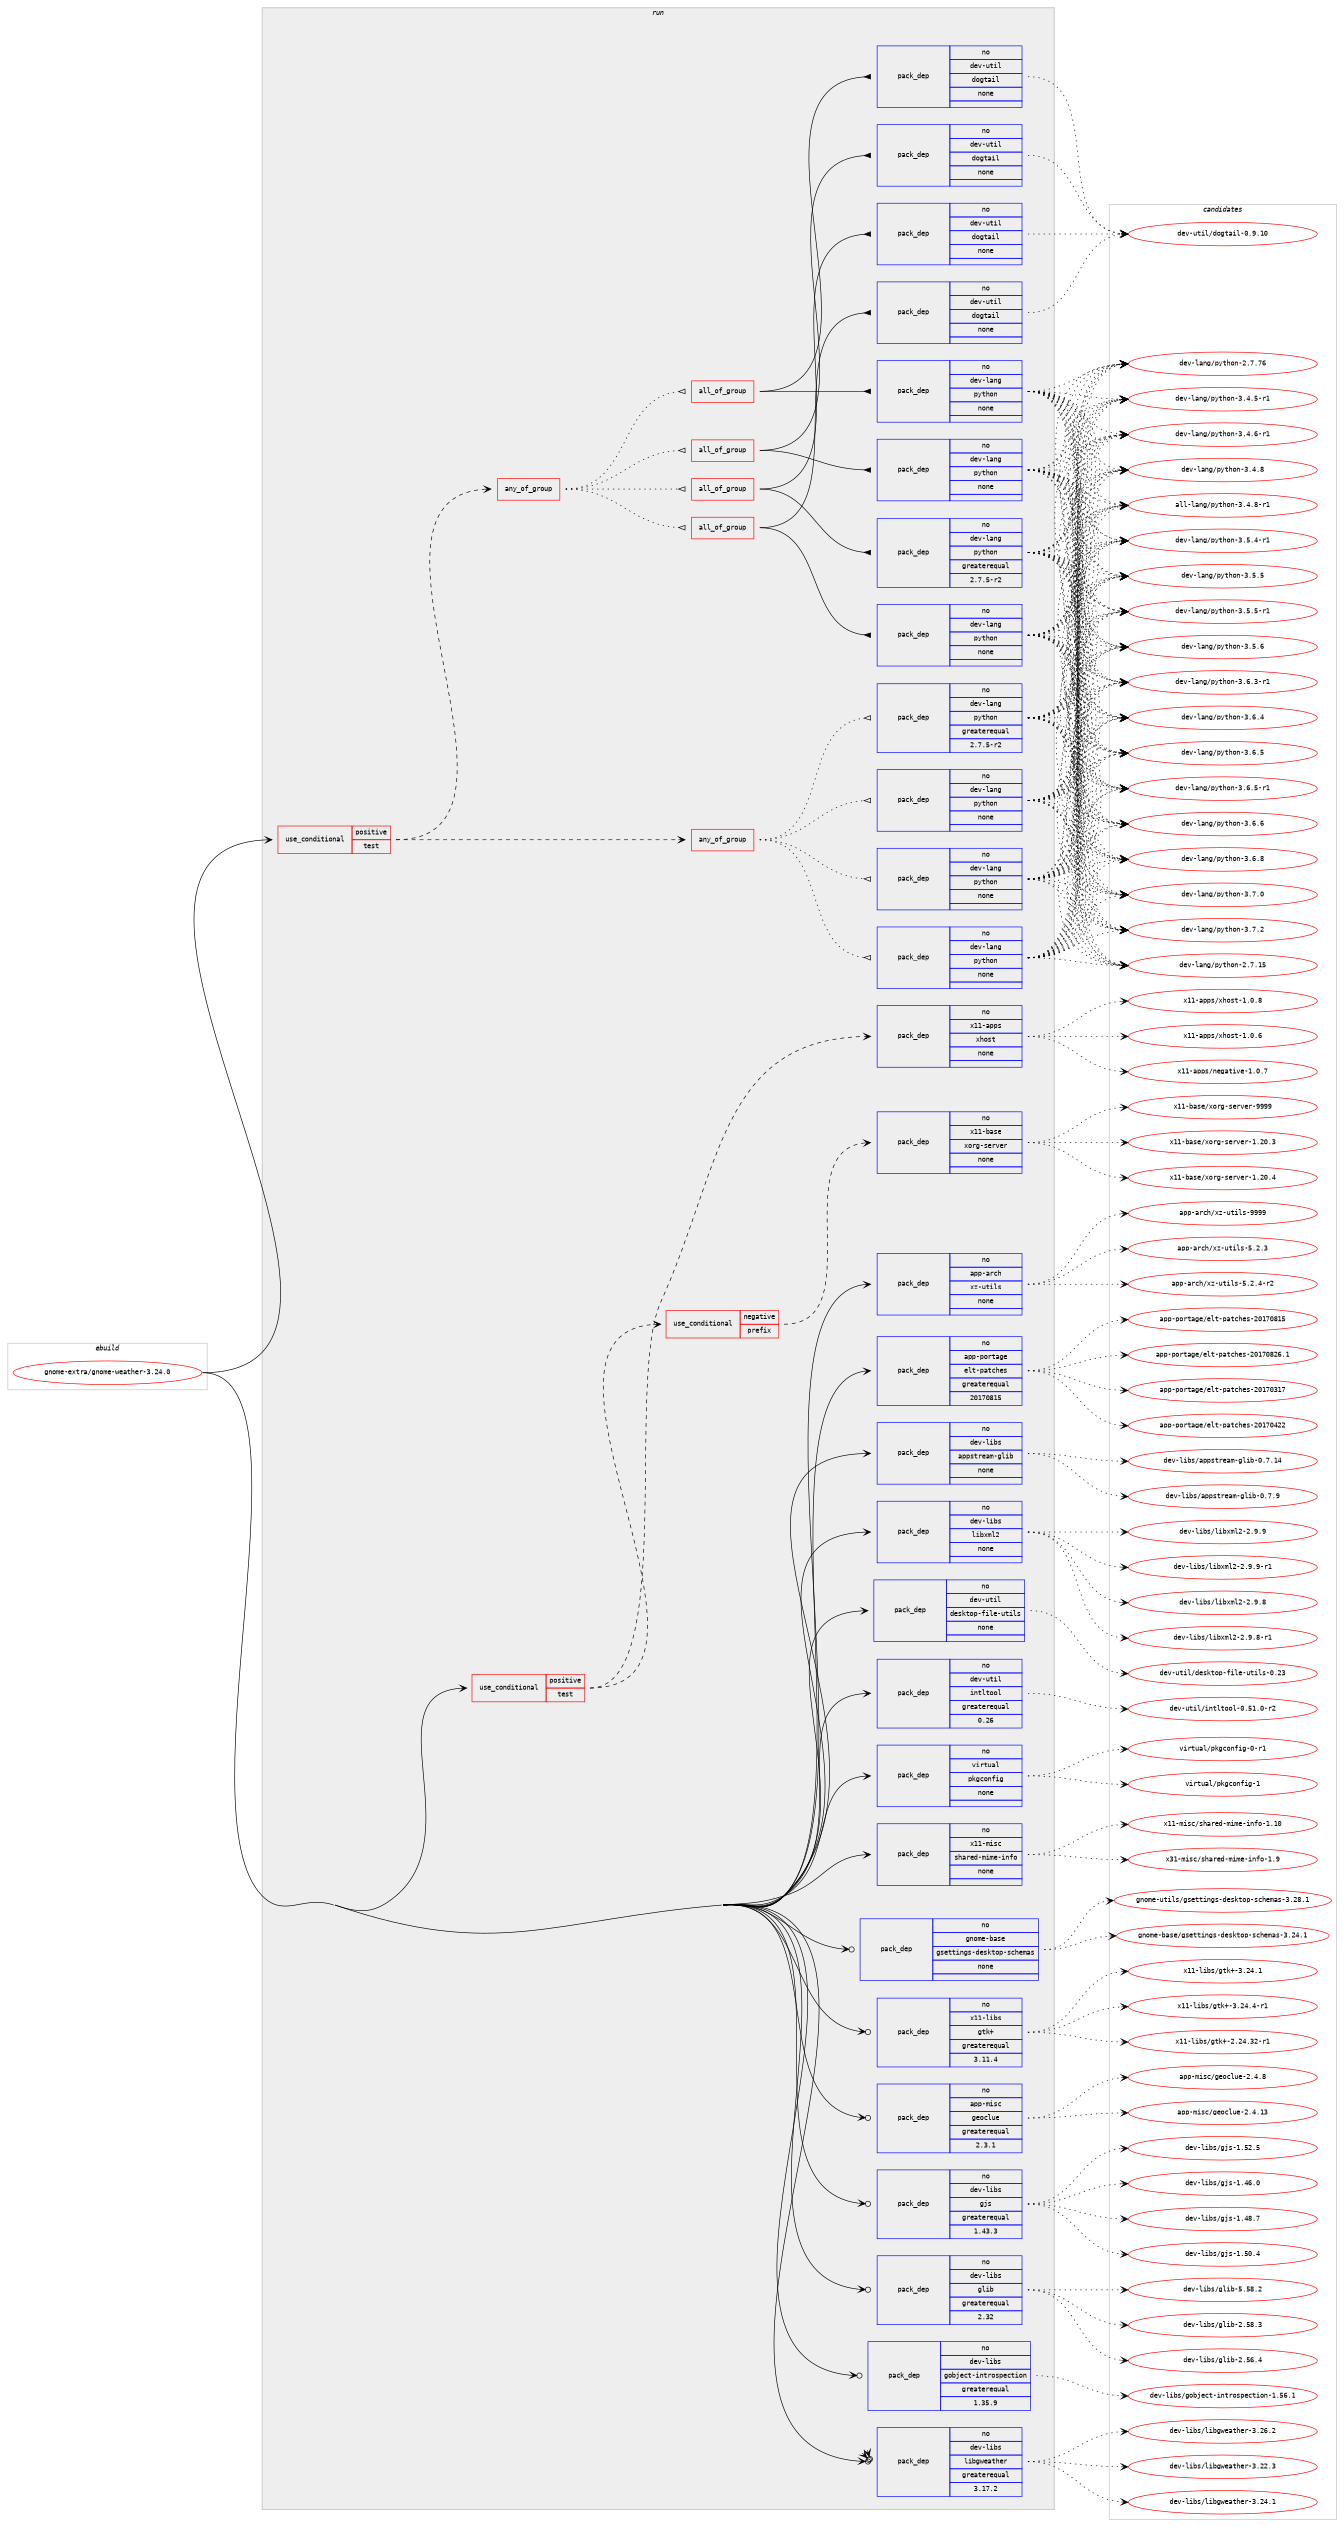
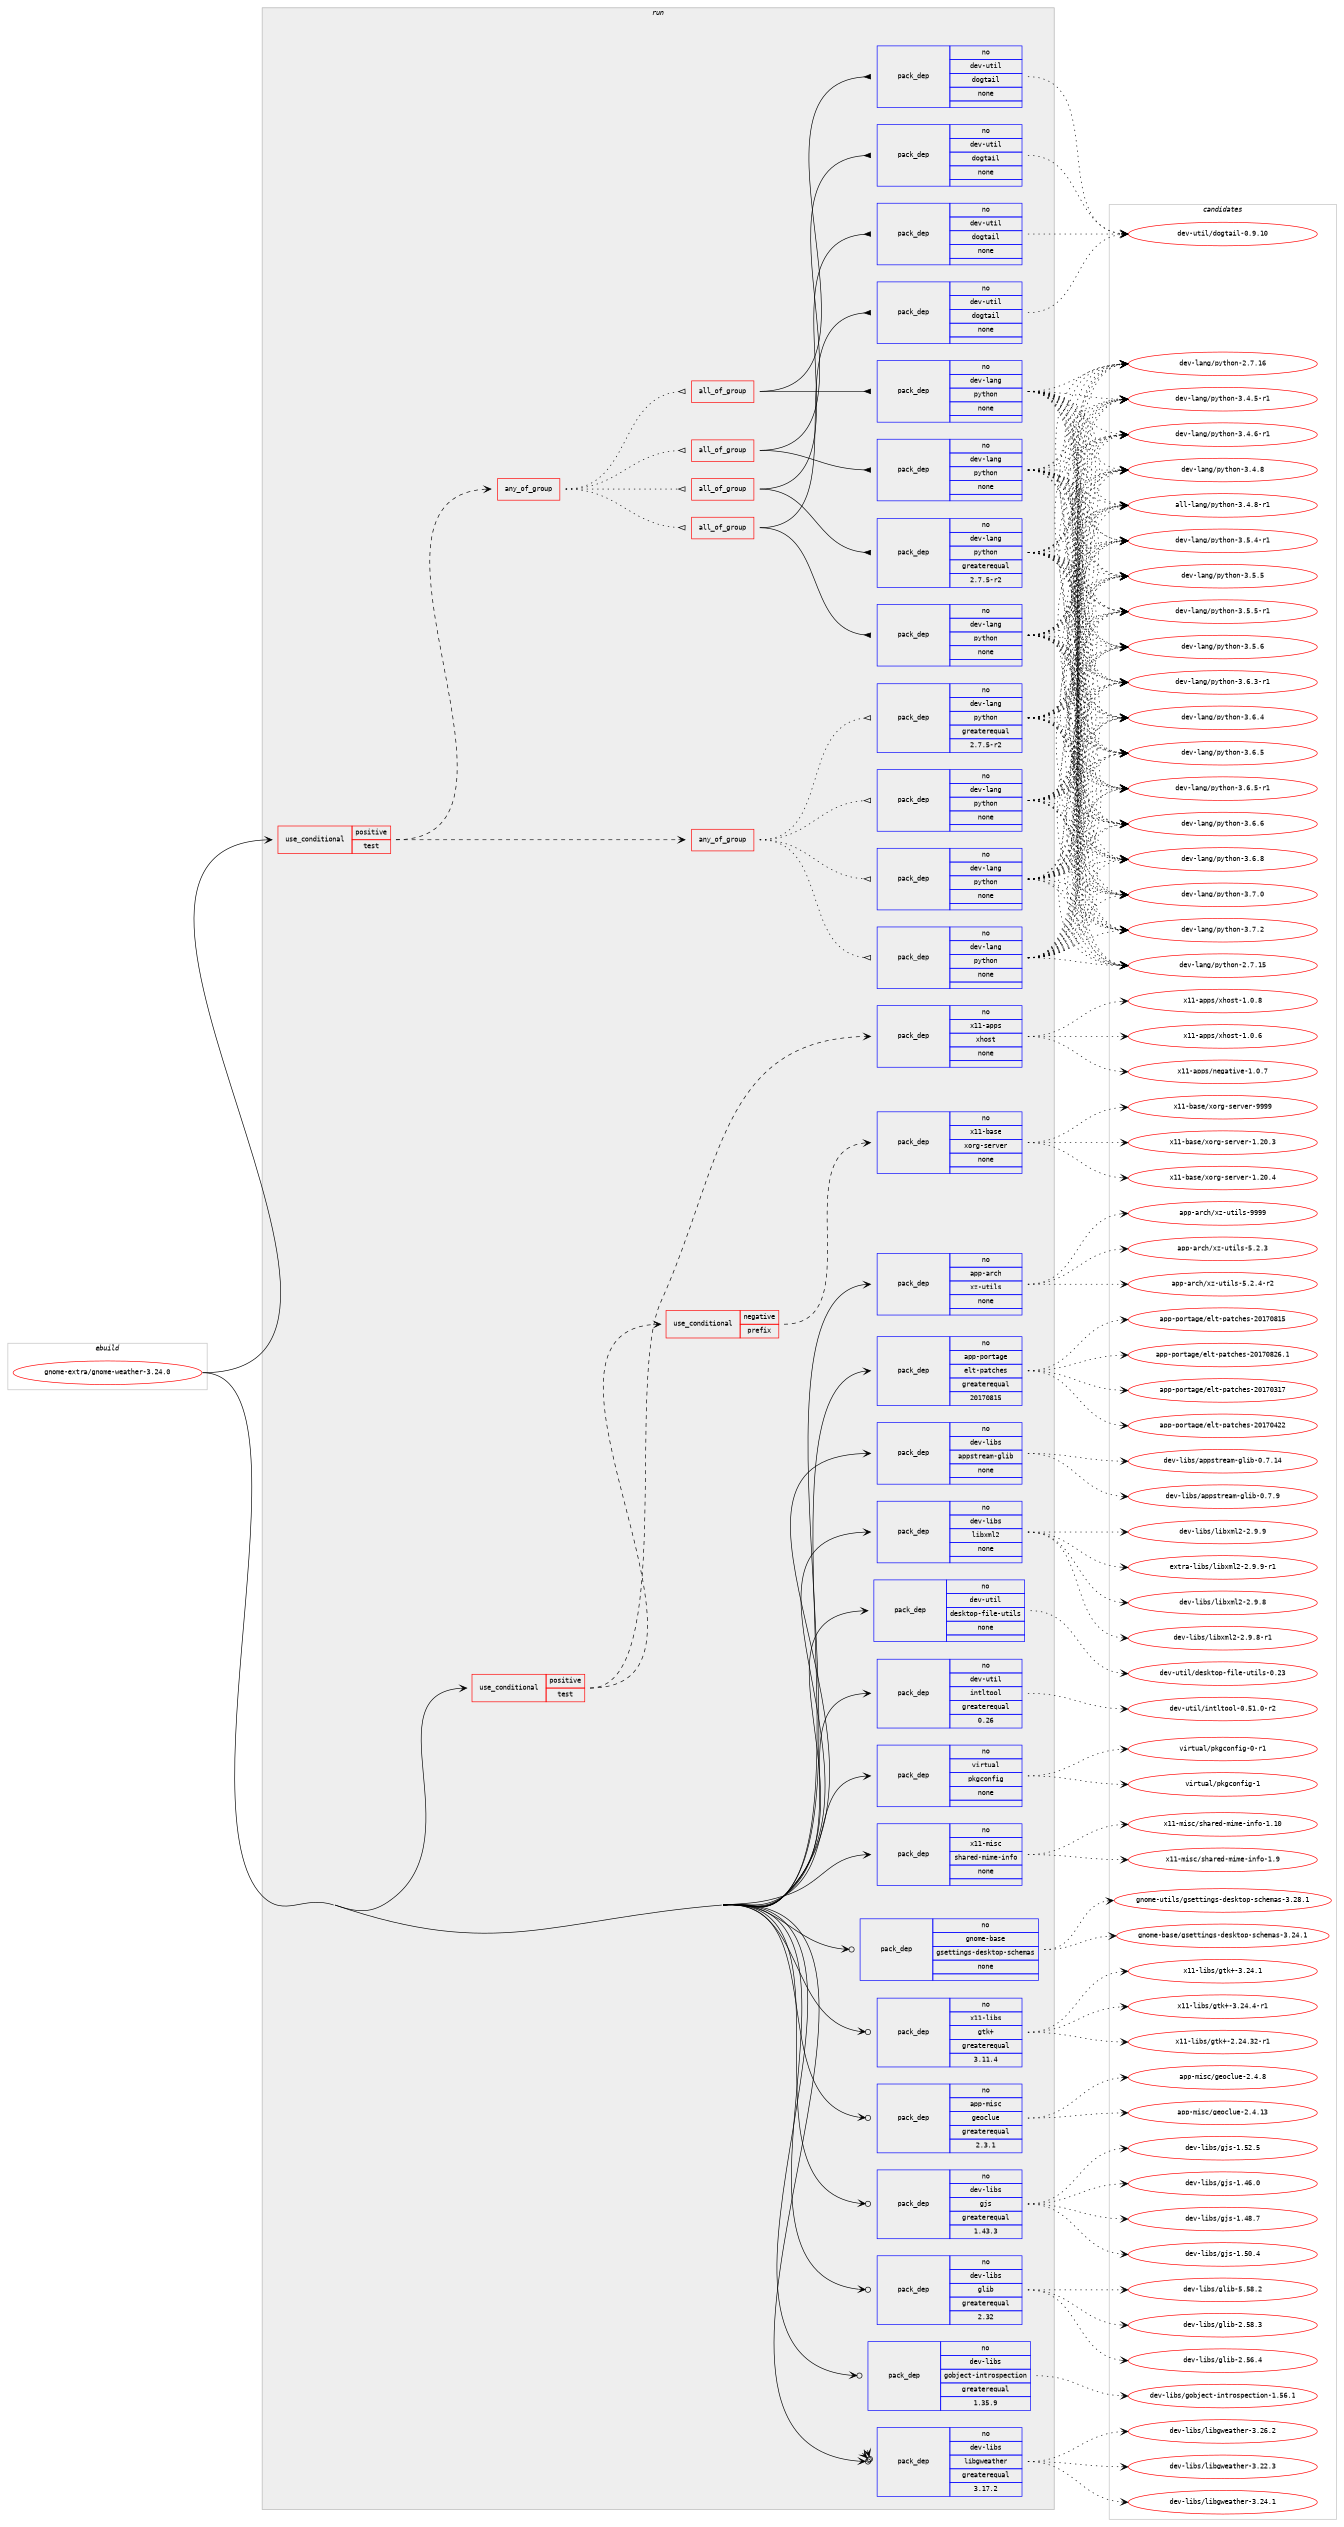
(1223, 364) -> (1223, 364)
(1223, 1567) -> (1223, 1567)
(1223, 1860) -> (1223, 1860)
